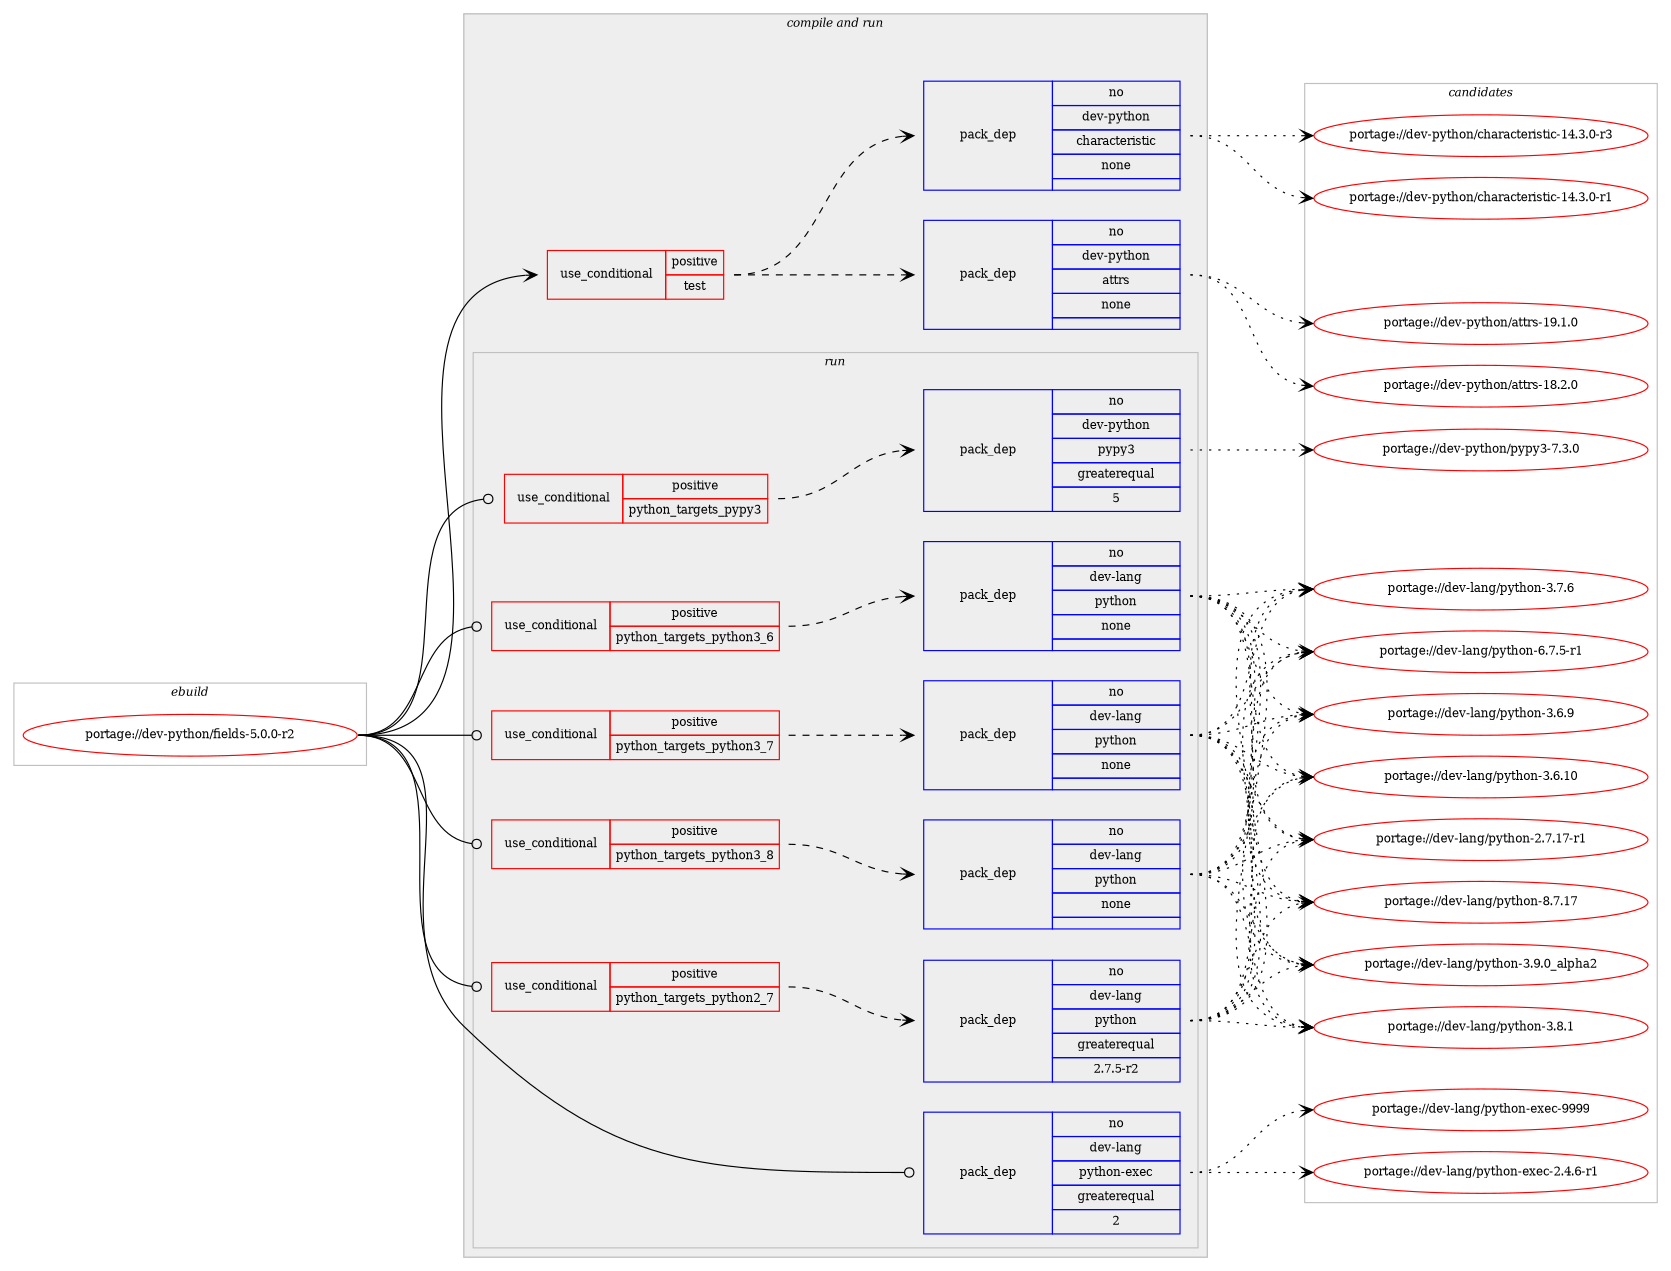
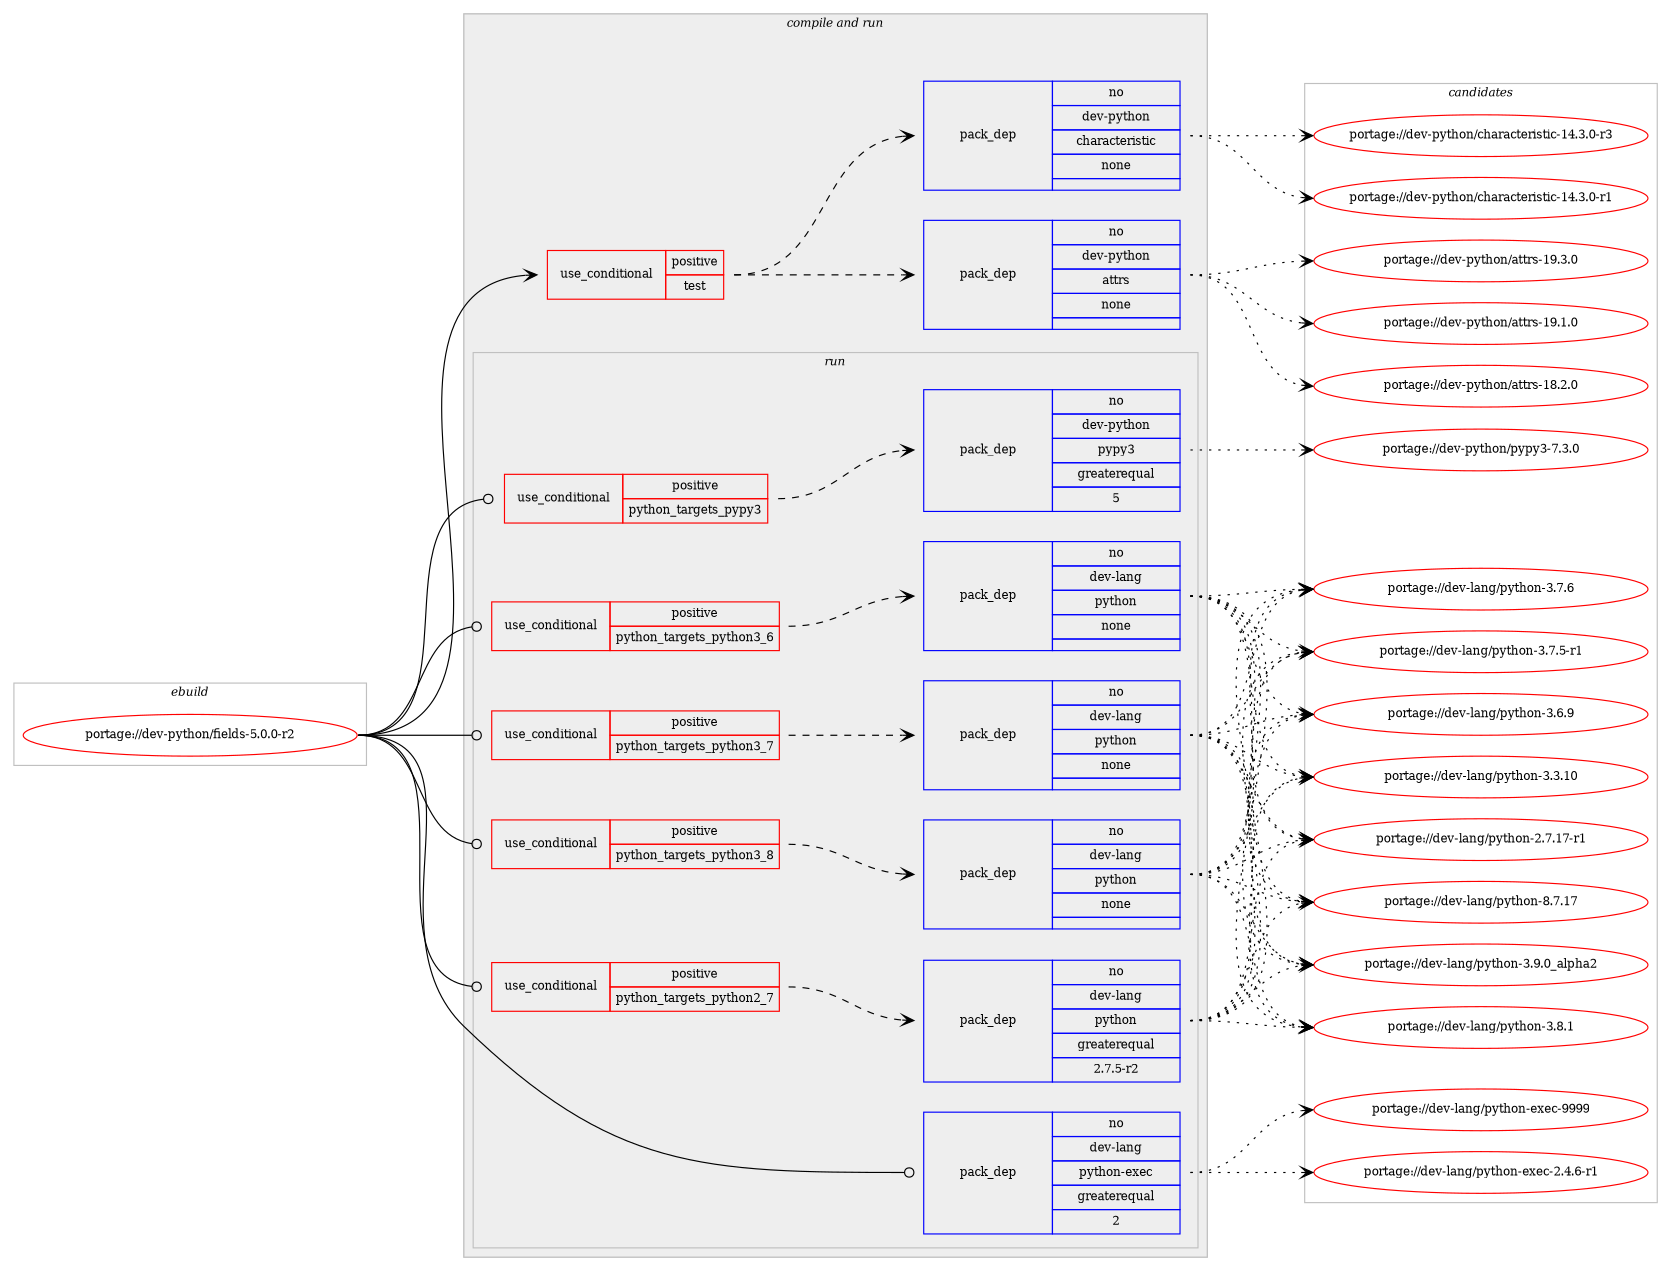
none -> (1481, 261)
(1481, 652) -> (1481, 652)
(1481, 777) -> (1481, 777)
